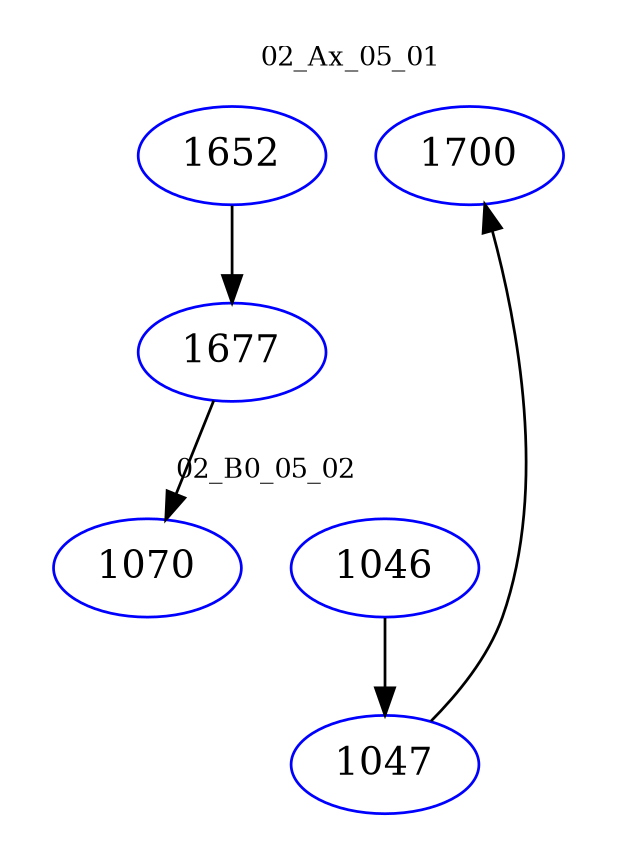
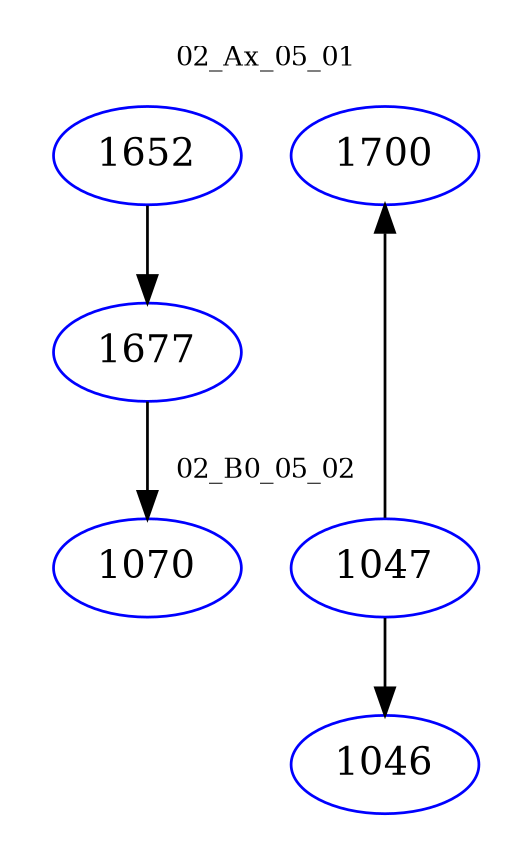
(385, 653) -> (385, 653)
